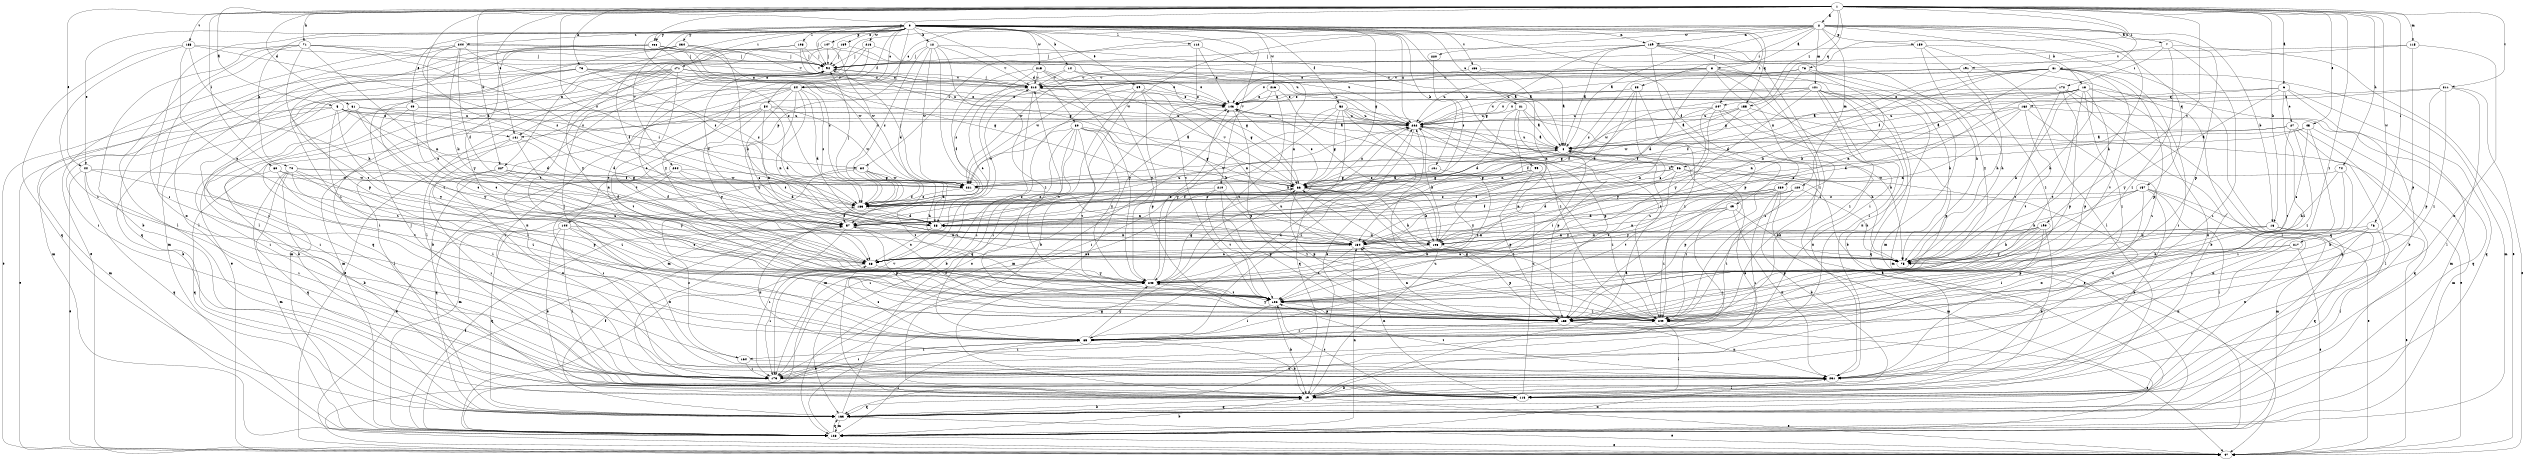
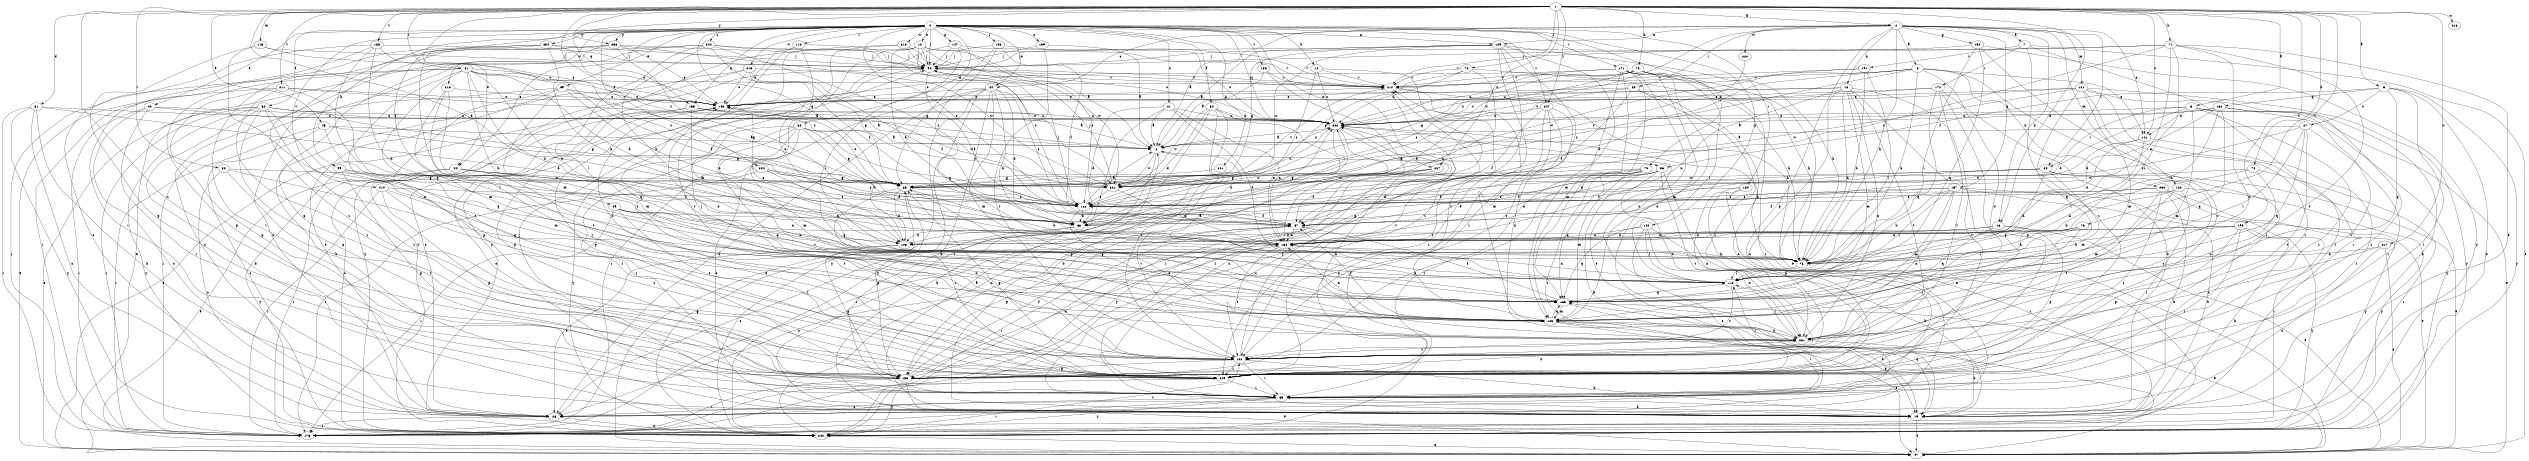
none -> (2455, 26)
none -> (1770, 103)
none -> (1763, 268)
(883, 351) -> (1902, 359)
